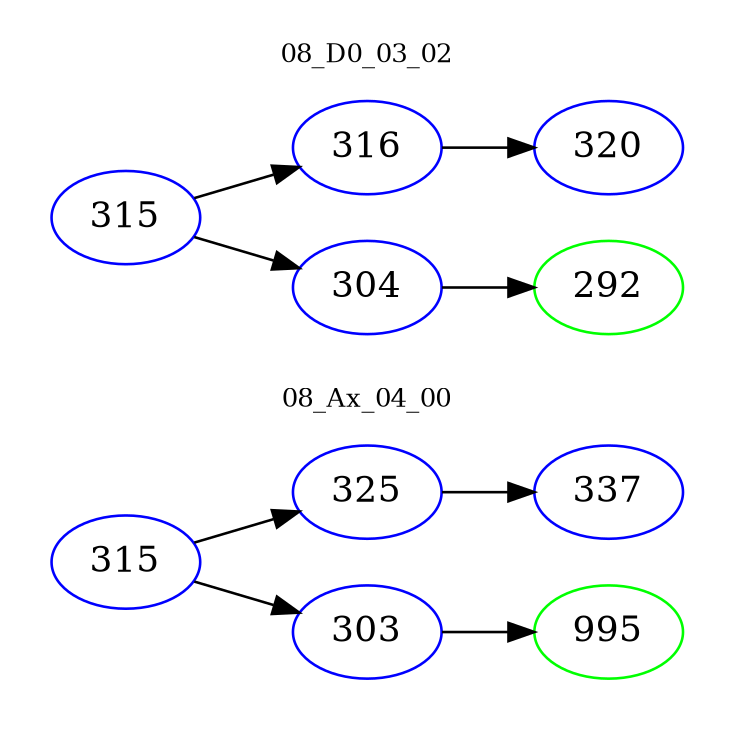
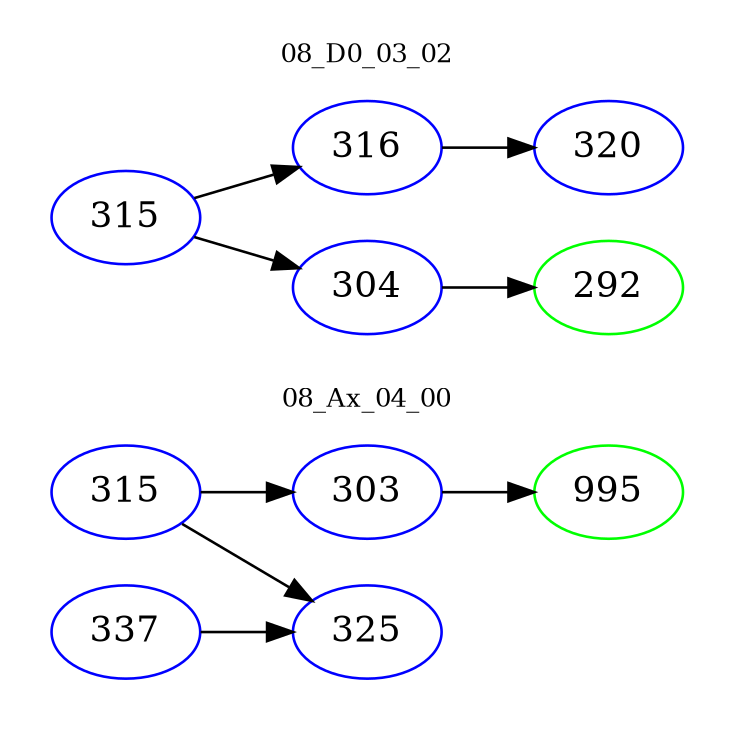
(475, 492) -> (234, 632)
